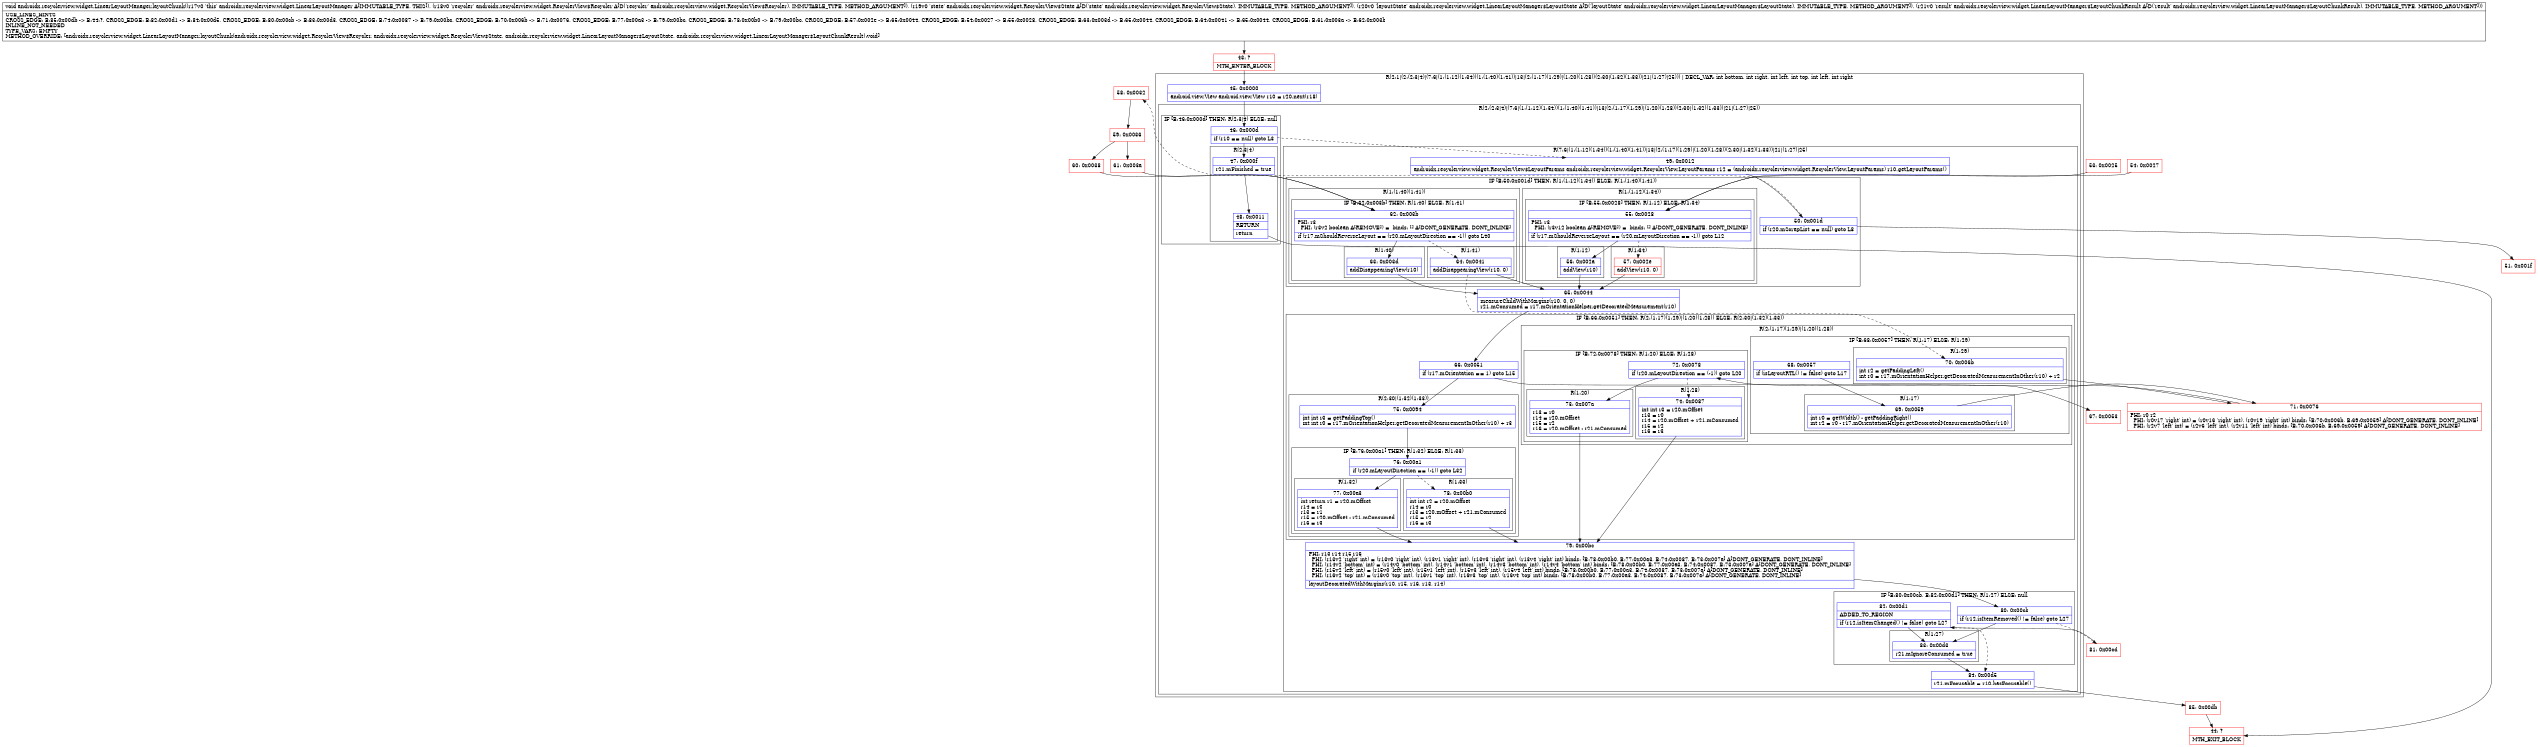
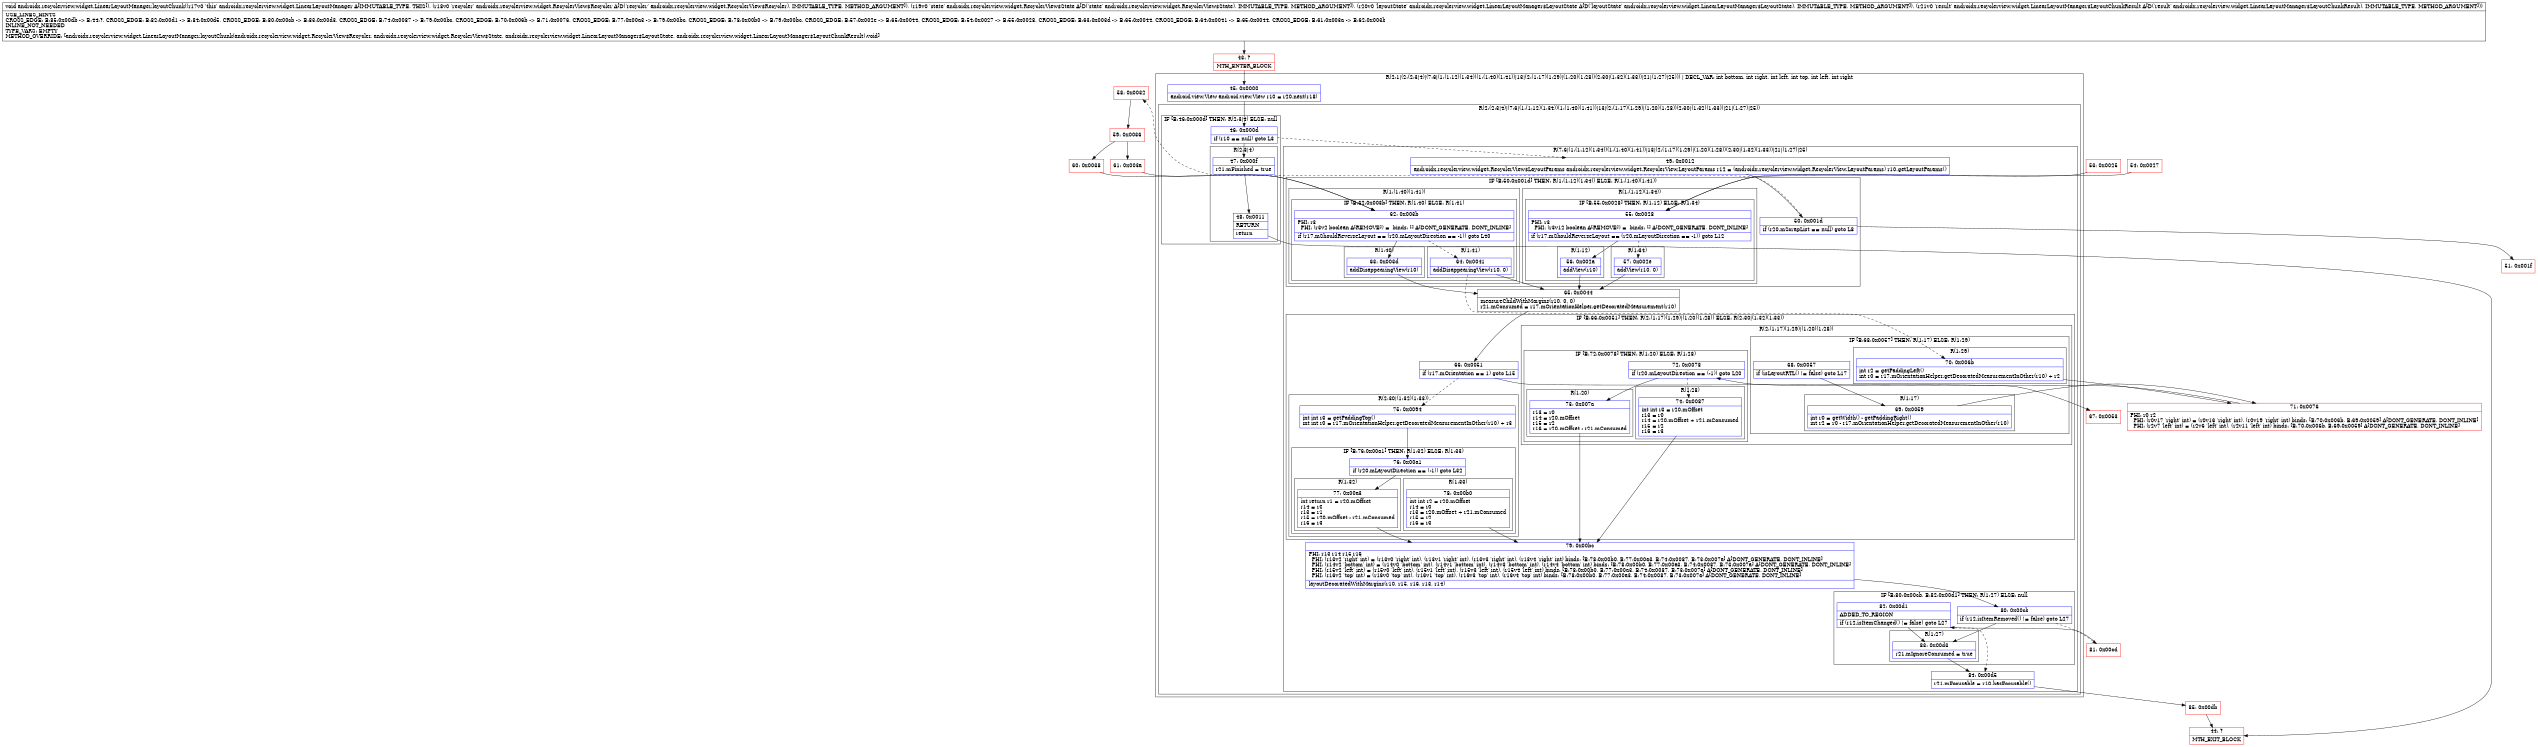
(1638, 266) -> (1638, 266)
(1441, 391) -> (1441, 391)
(1425, 481) -> none
